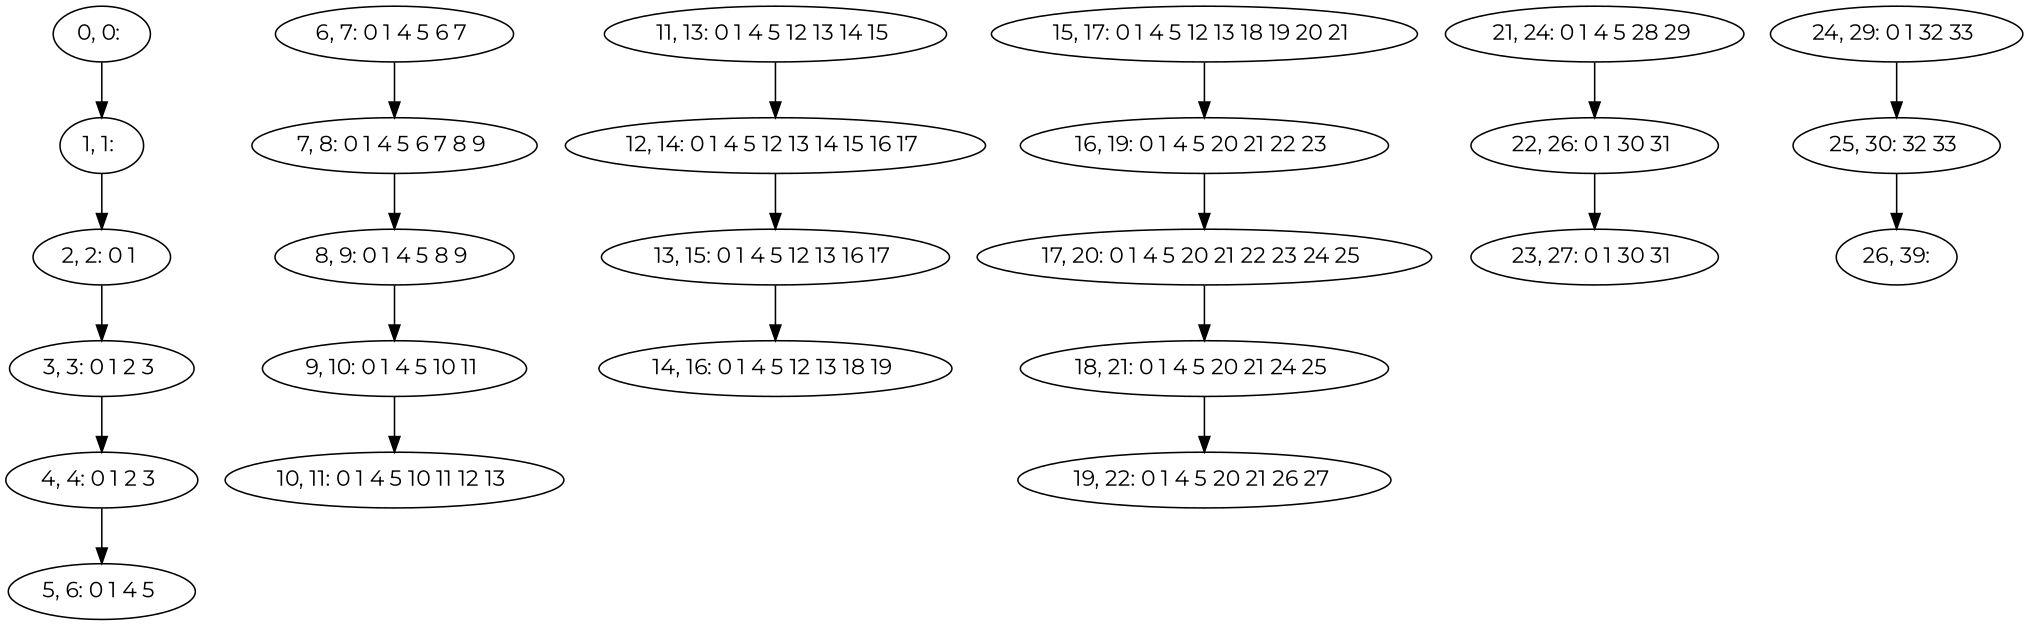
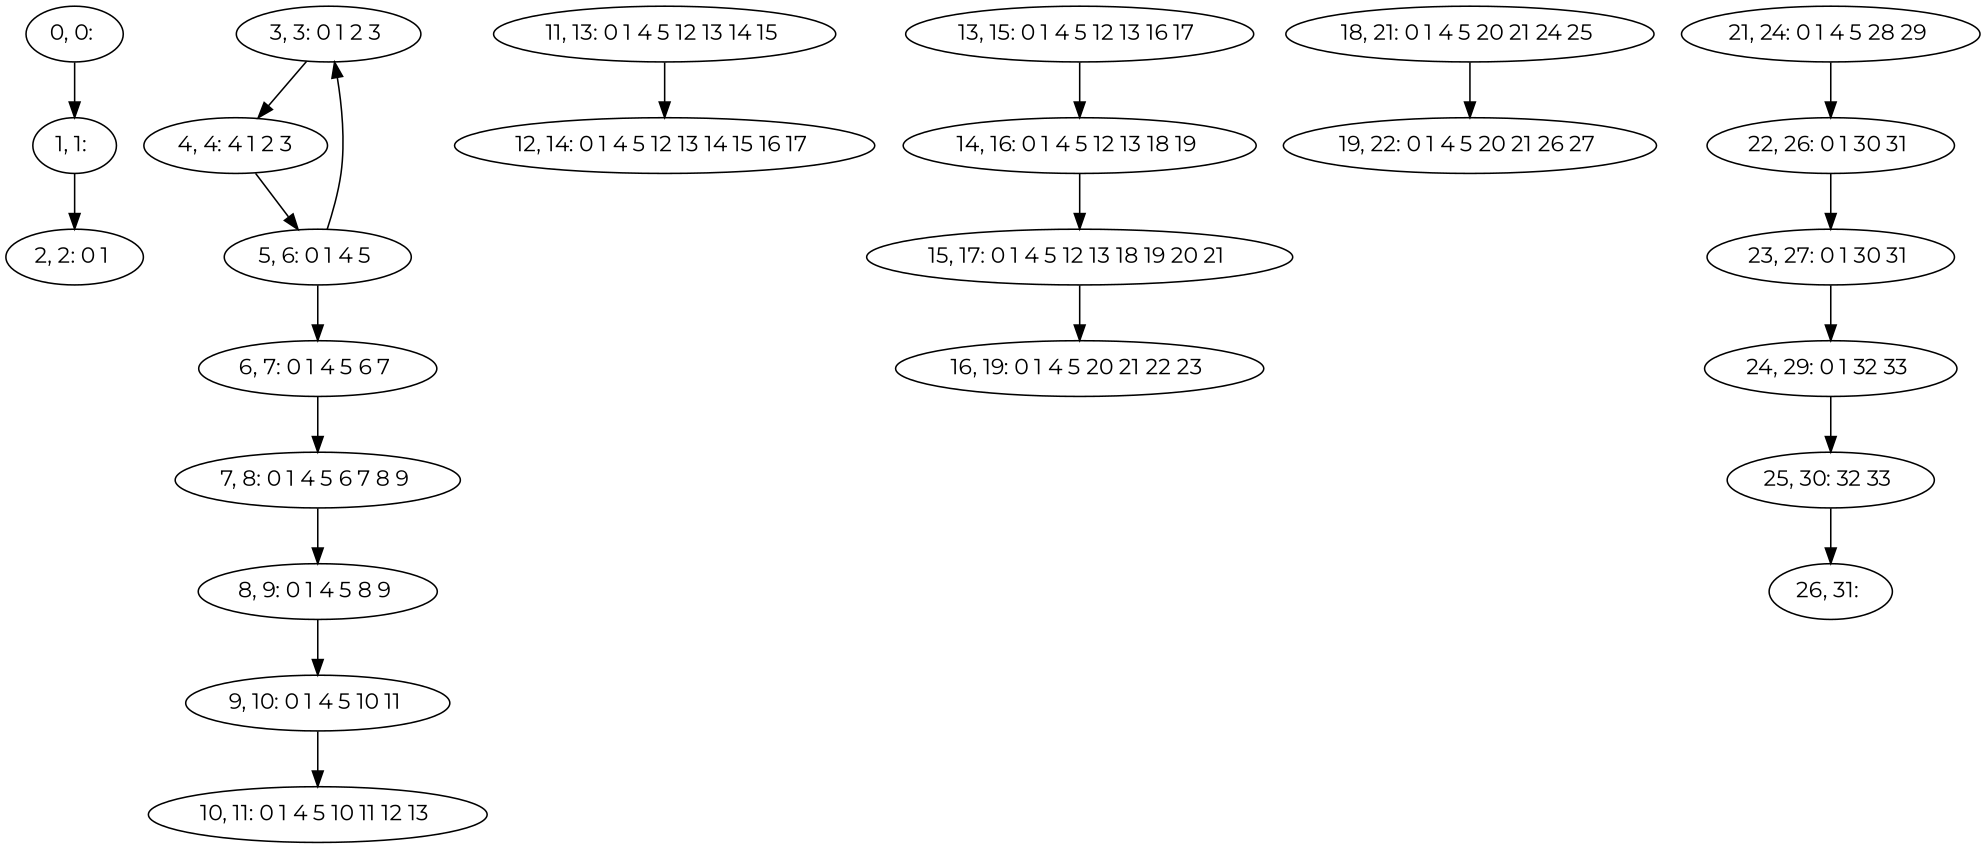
(775, 194) -> none
none -> (1080, 194)
(1204, 257) -> none
(1897, 257) -> (1831, 592)
(102, 305) -> (343, 154)
none -> (318, 305)
none -> (1831, 305)
(102, 480) -> (236, 146)
